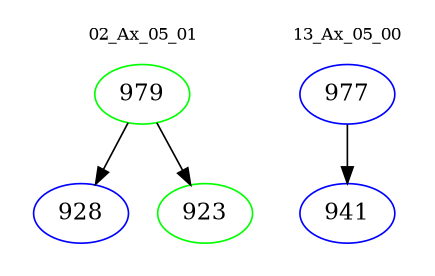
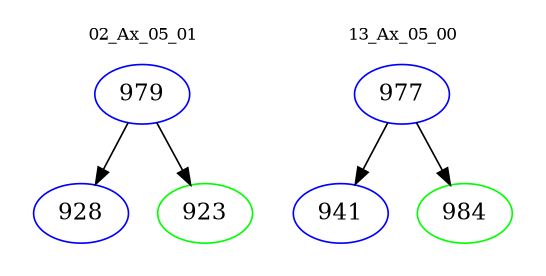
(142, 94) -> (142, 94)
none -> (465, 213)
